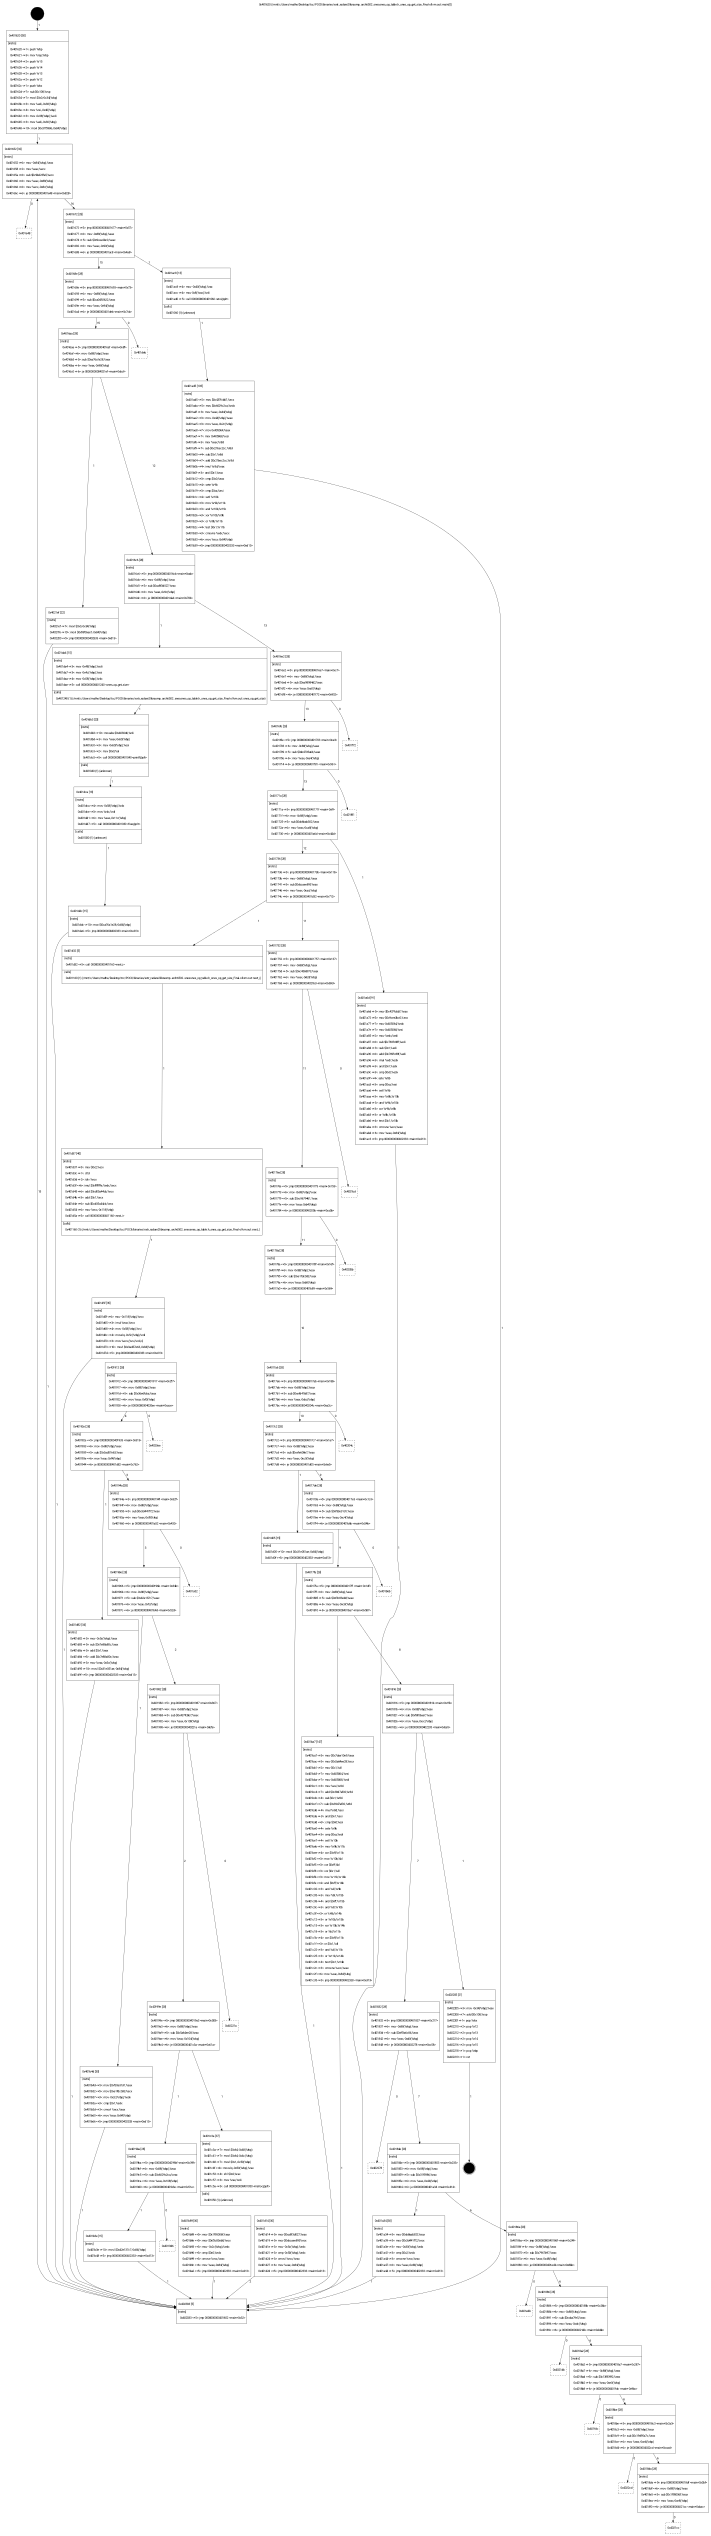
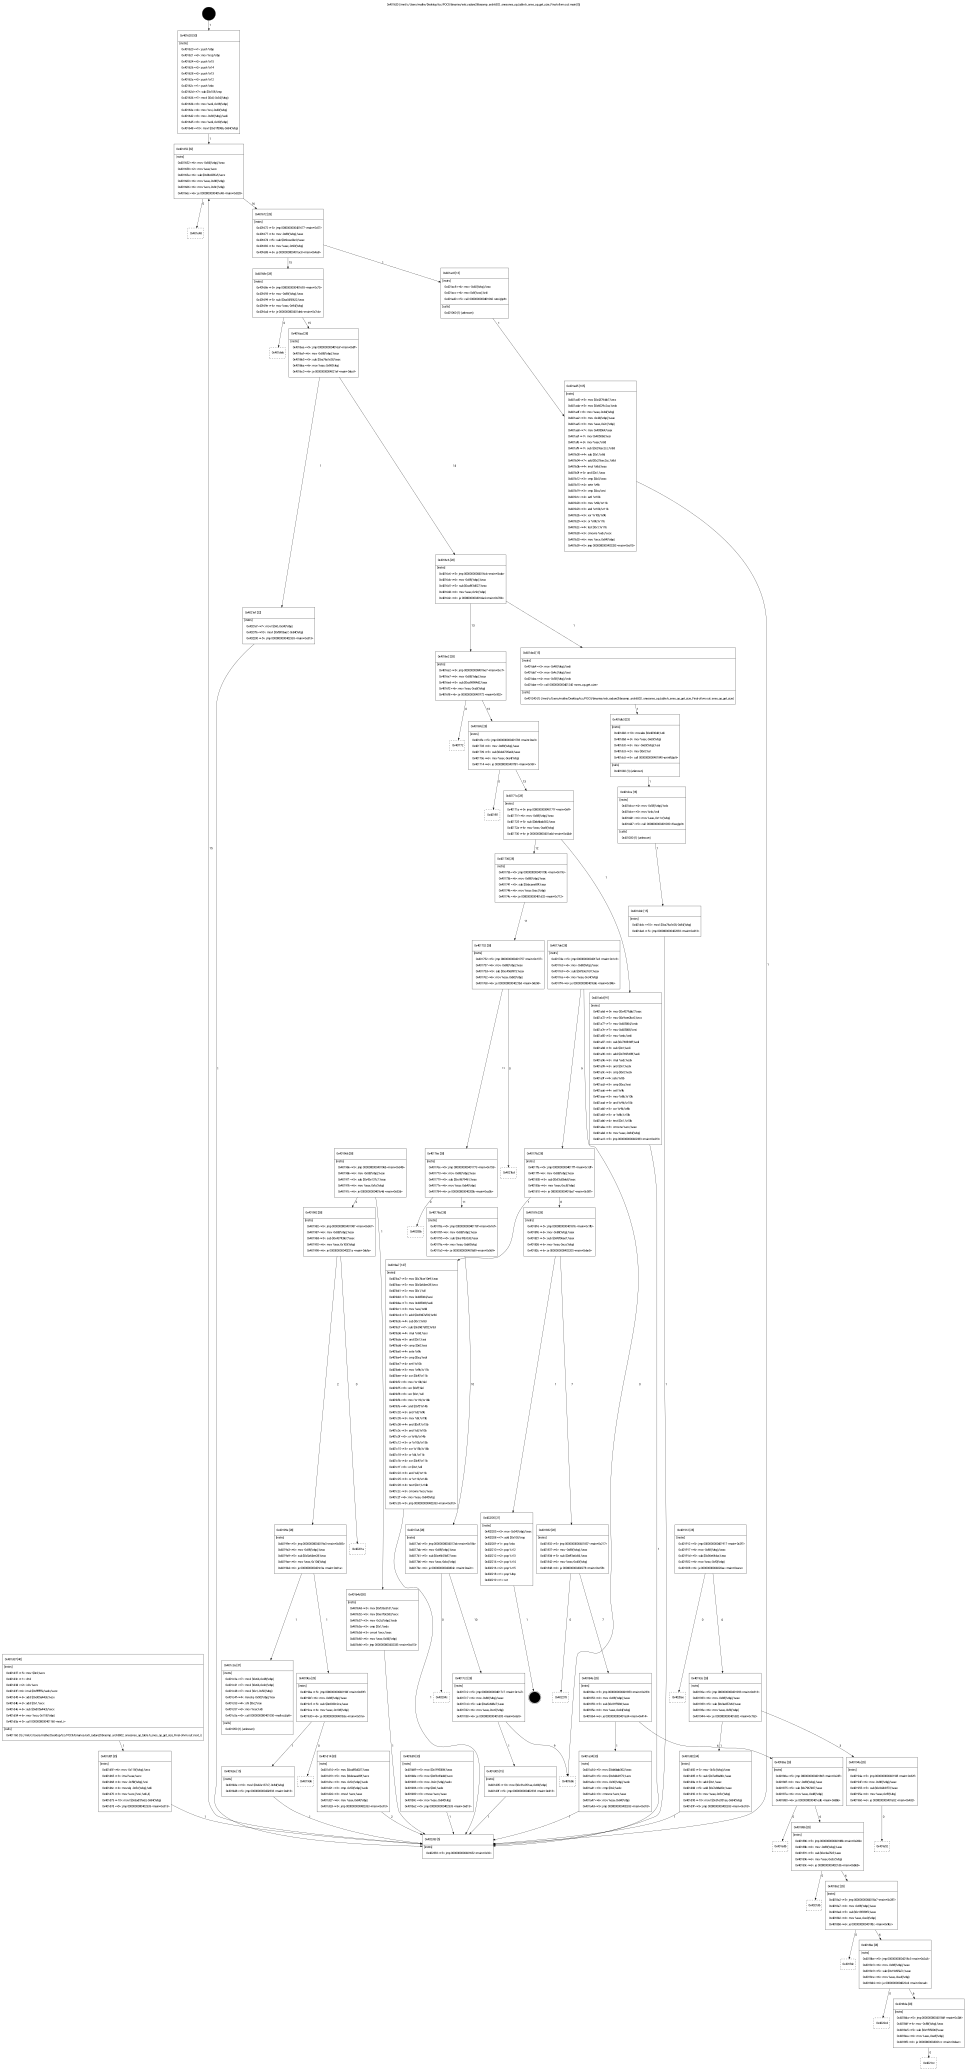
(153, 466) -> (454, 466)
(162, 965) -> none
(319, 1474) -> (541, 1745)
(144, 1547) -> none
